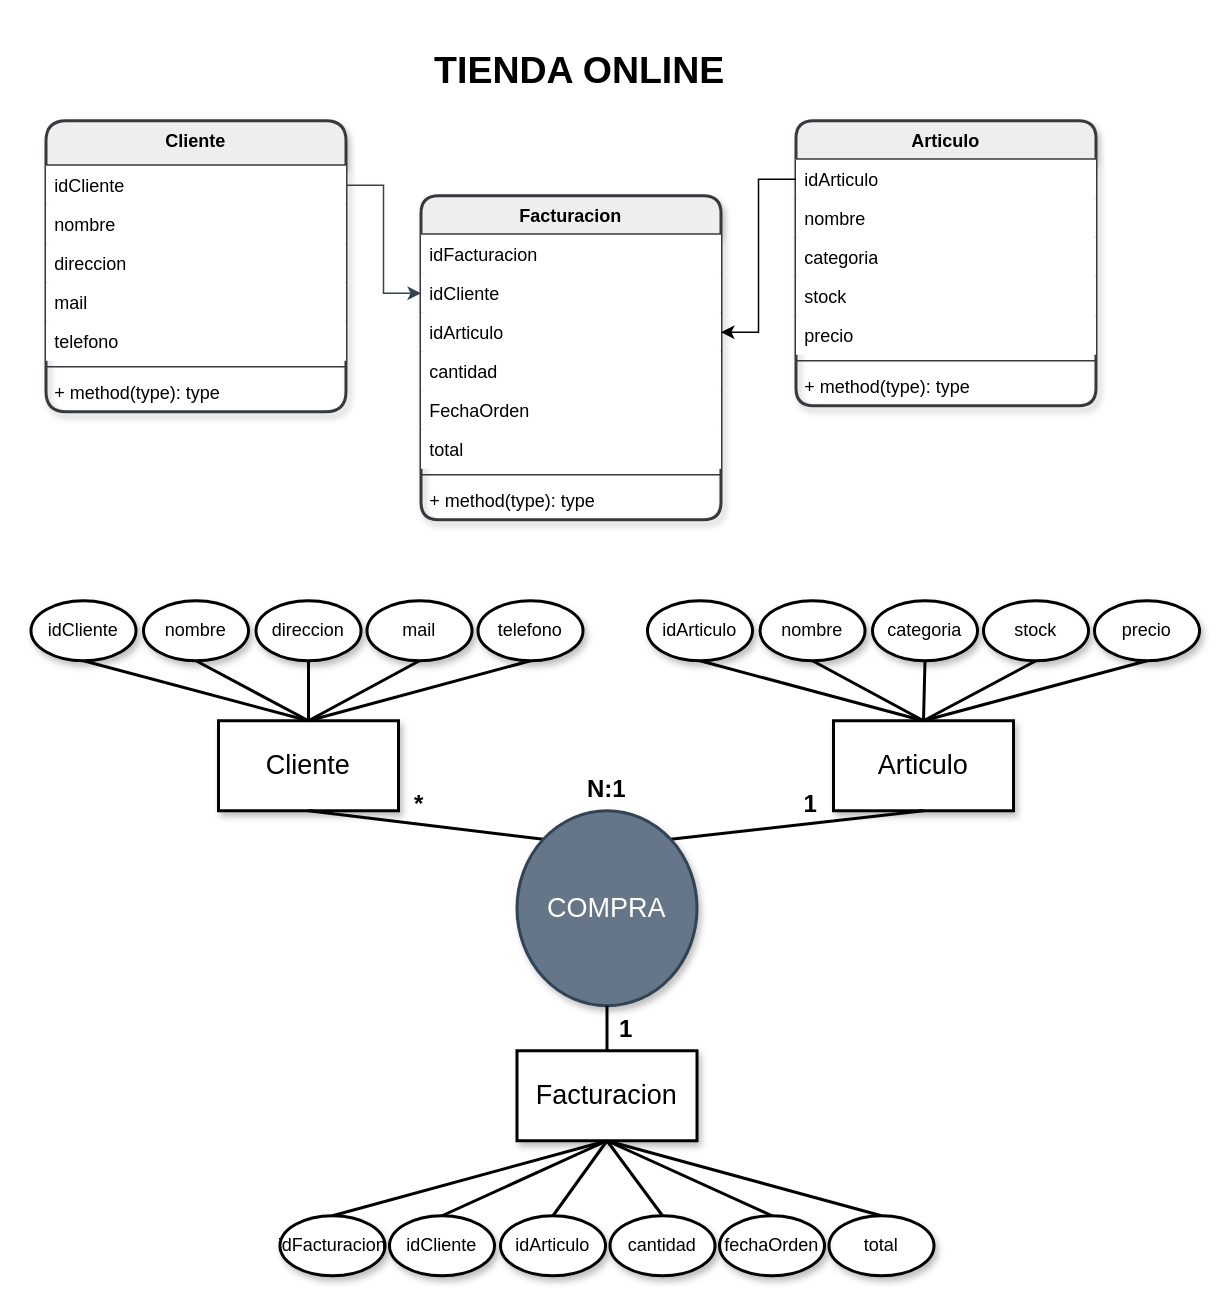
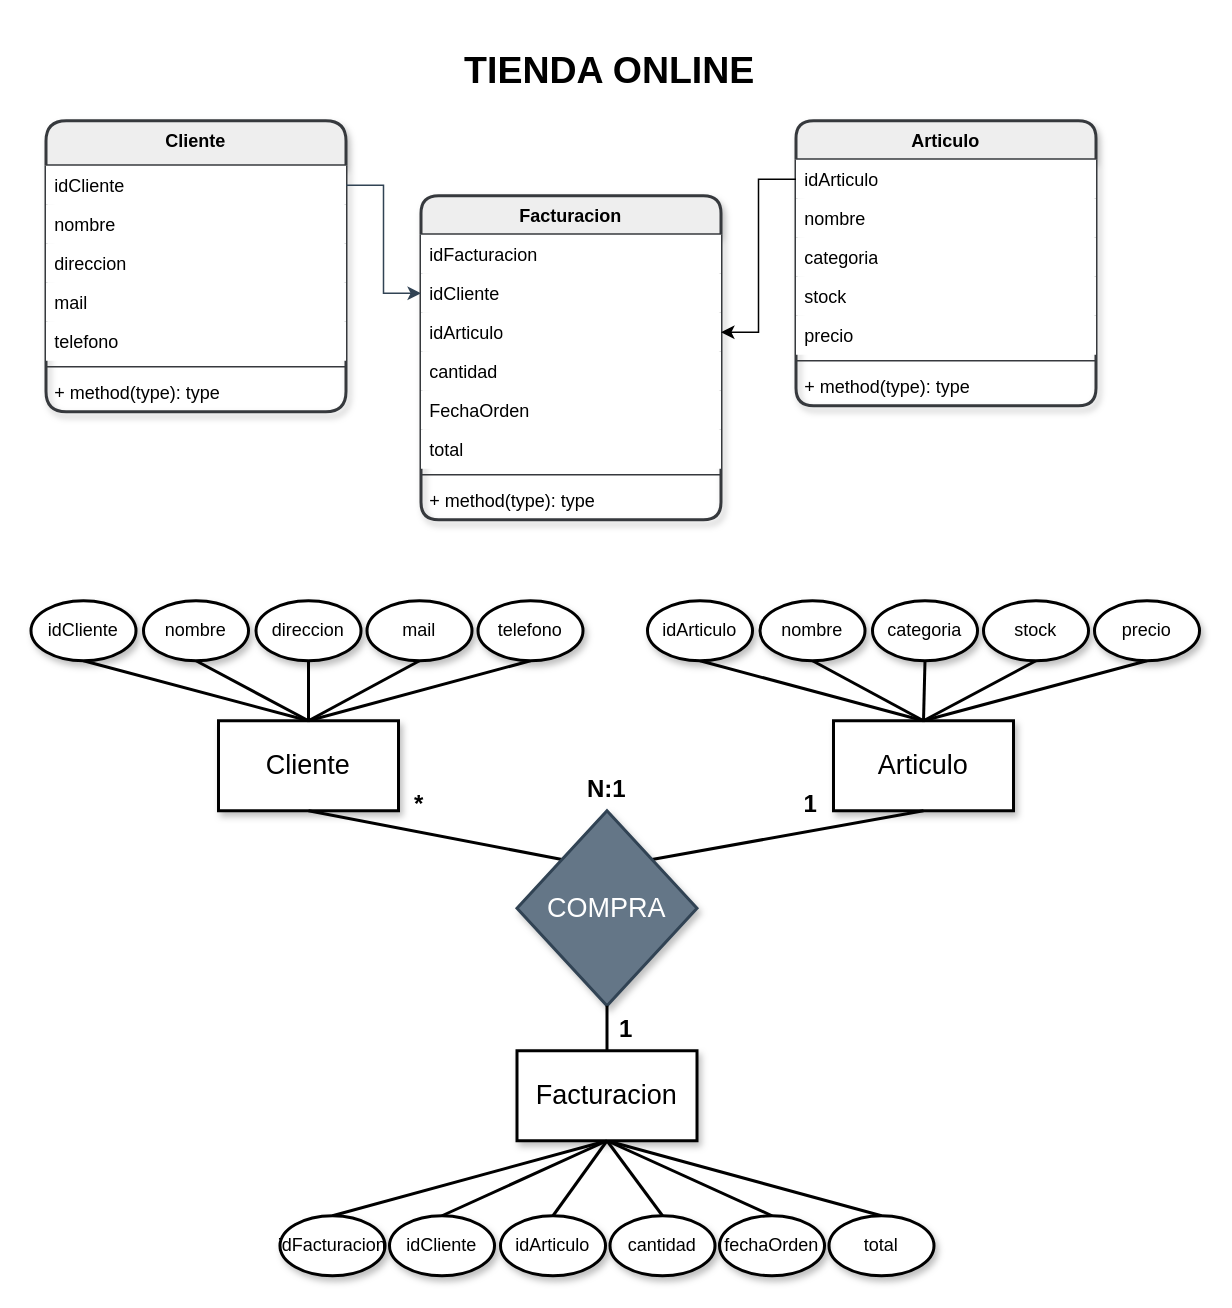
(580, 68) -> (610, 68)
(607, 908) -> (607, 908)
